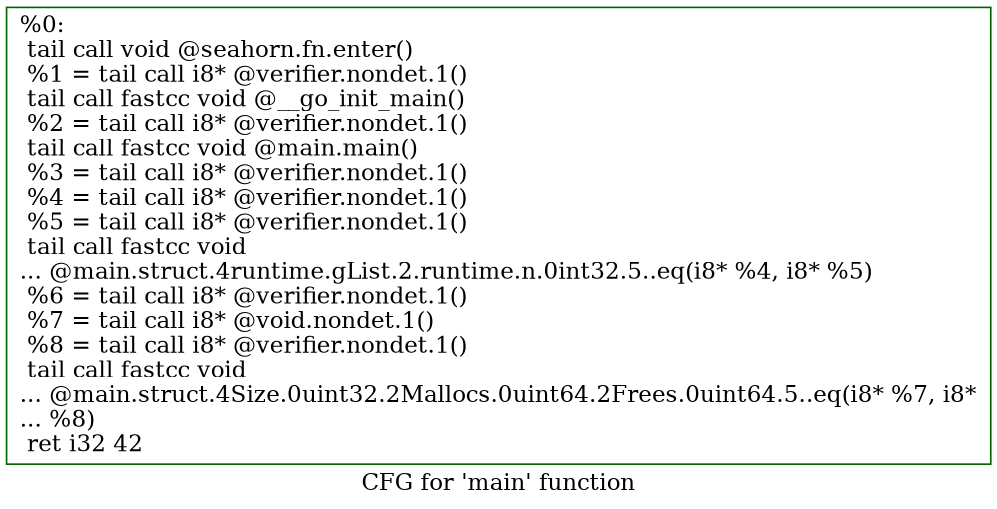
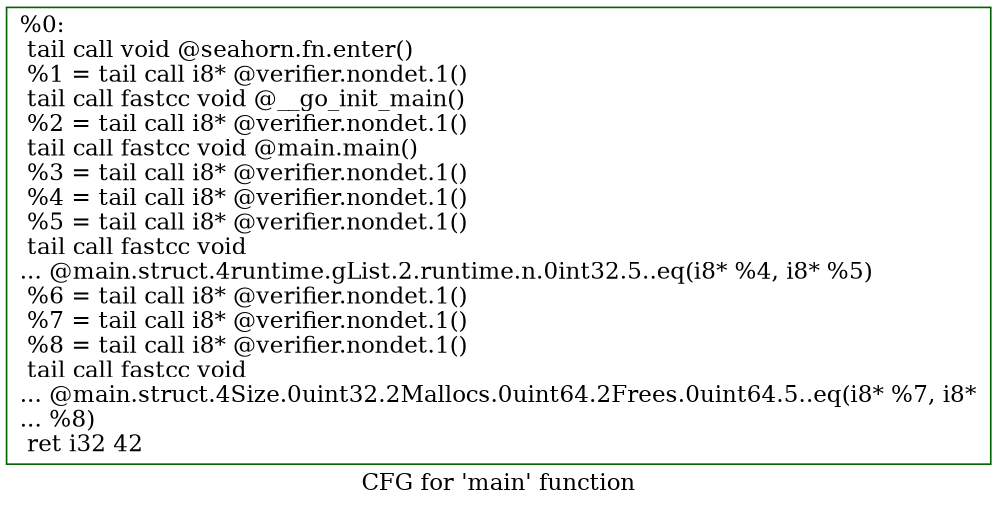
(228, 321) -> (244, 321)
